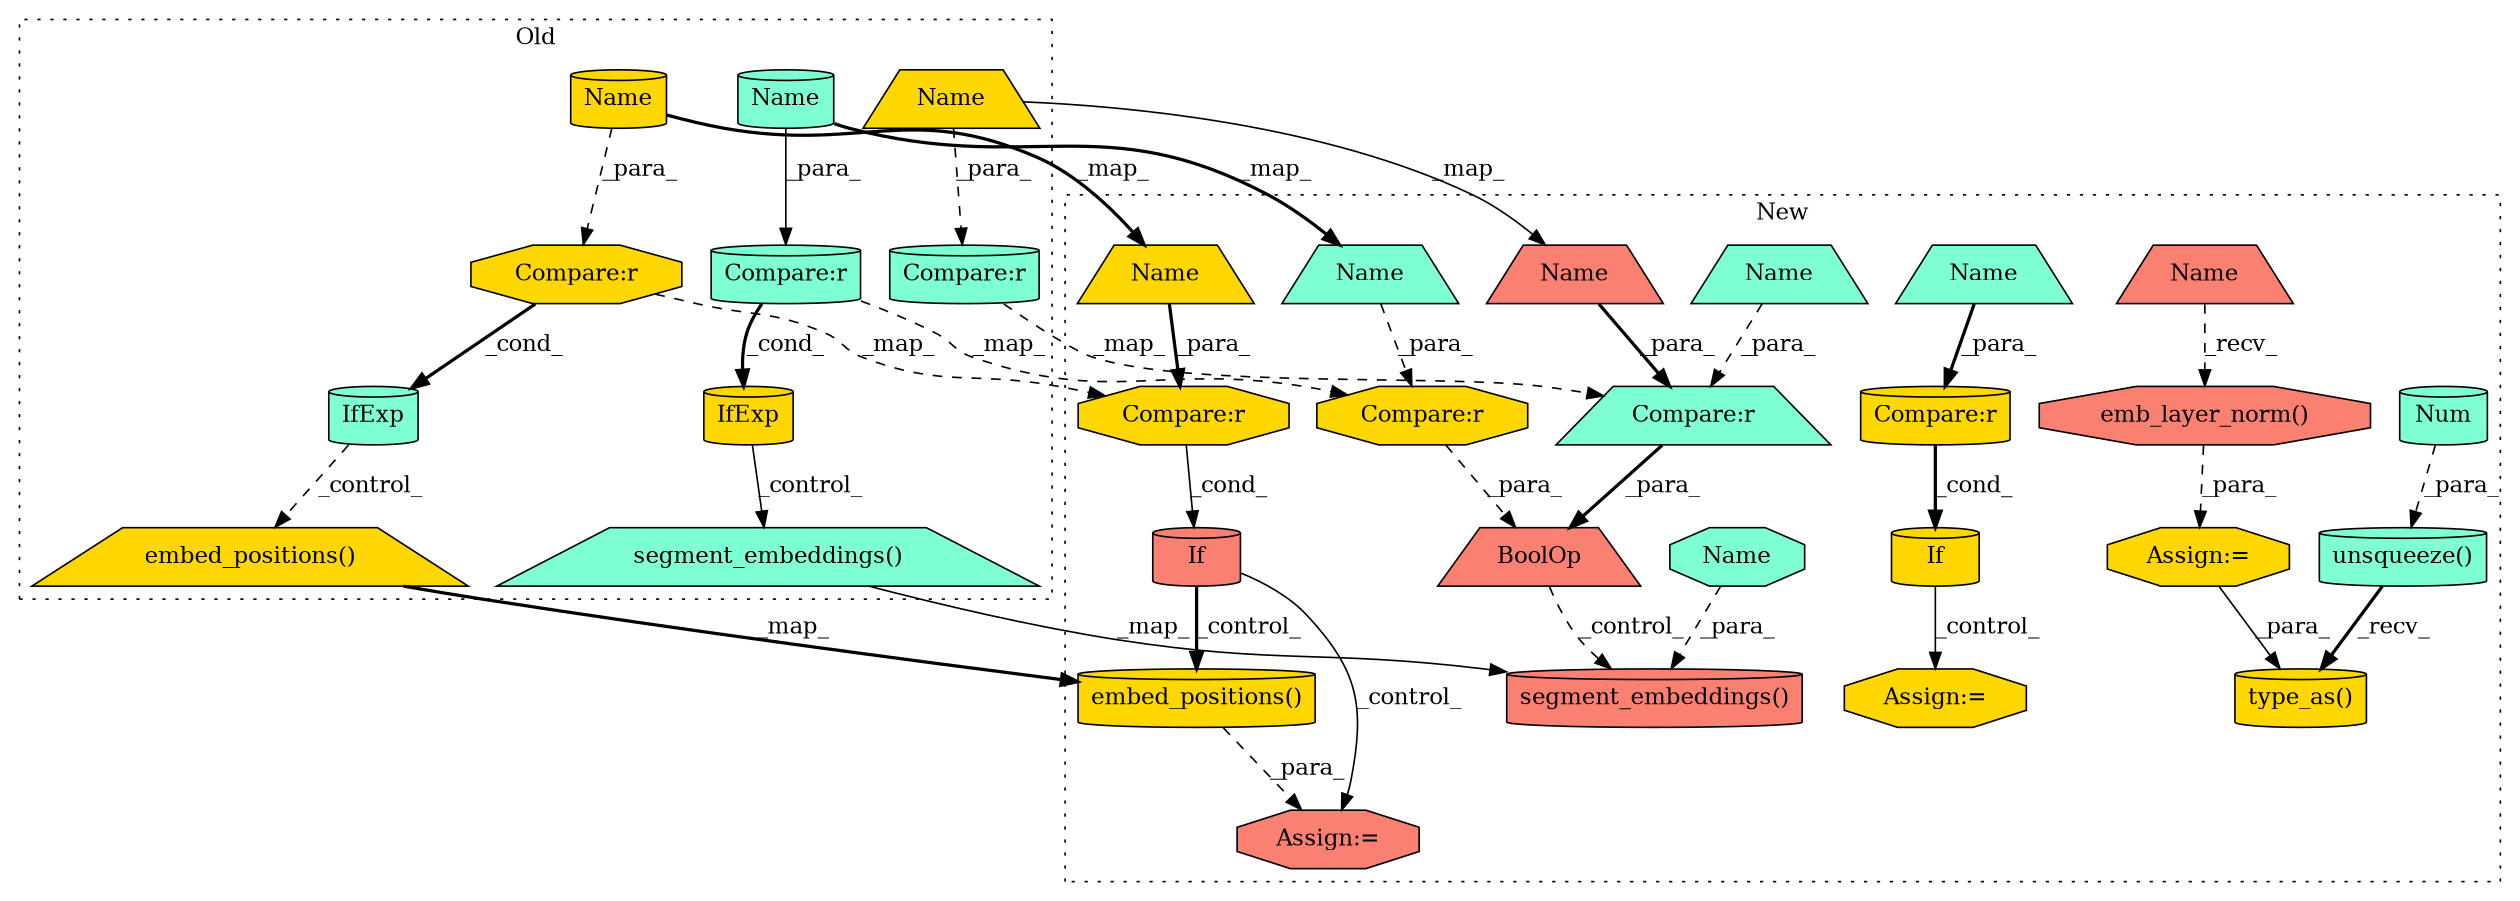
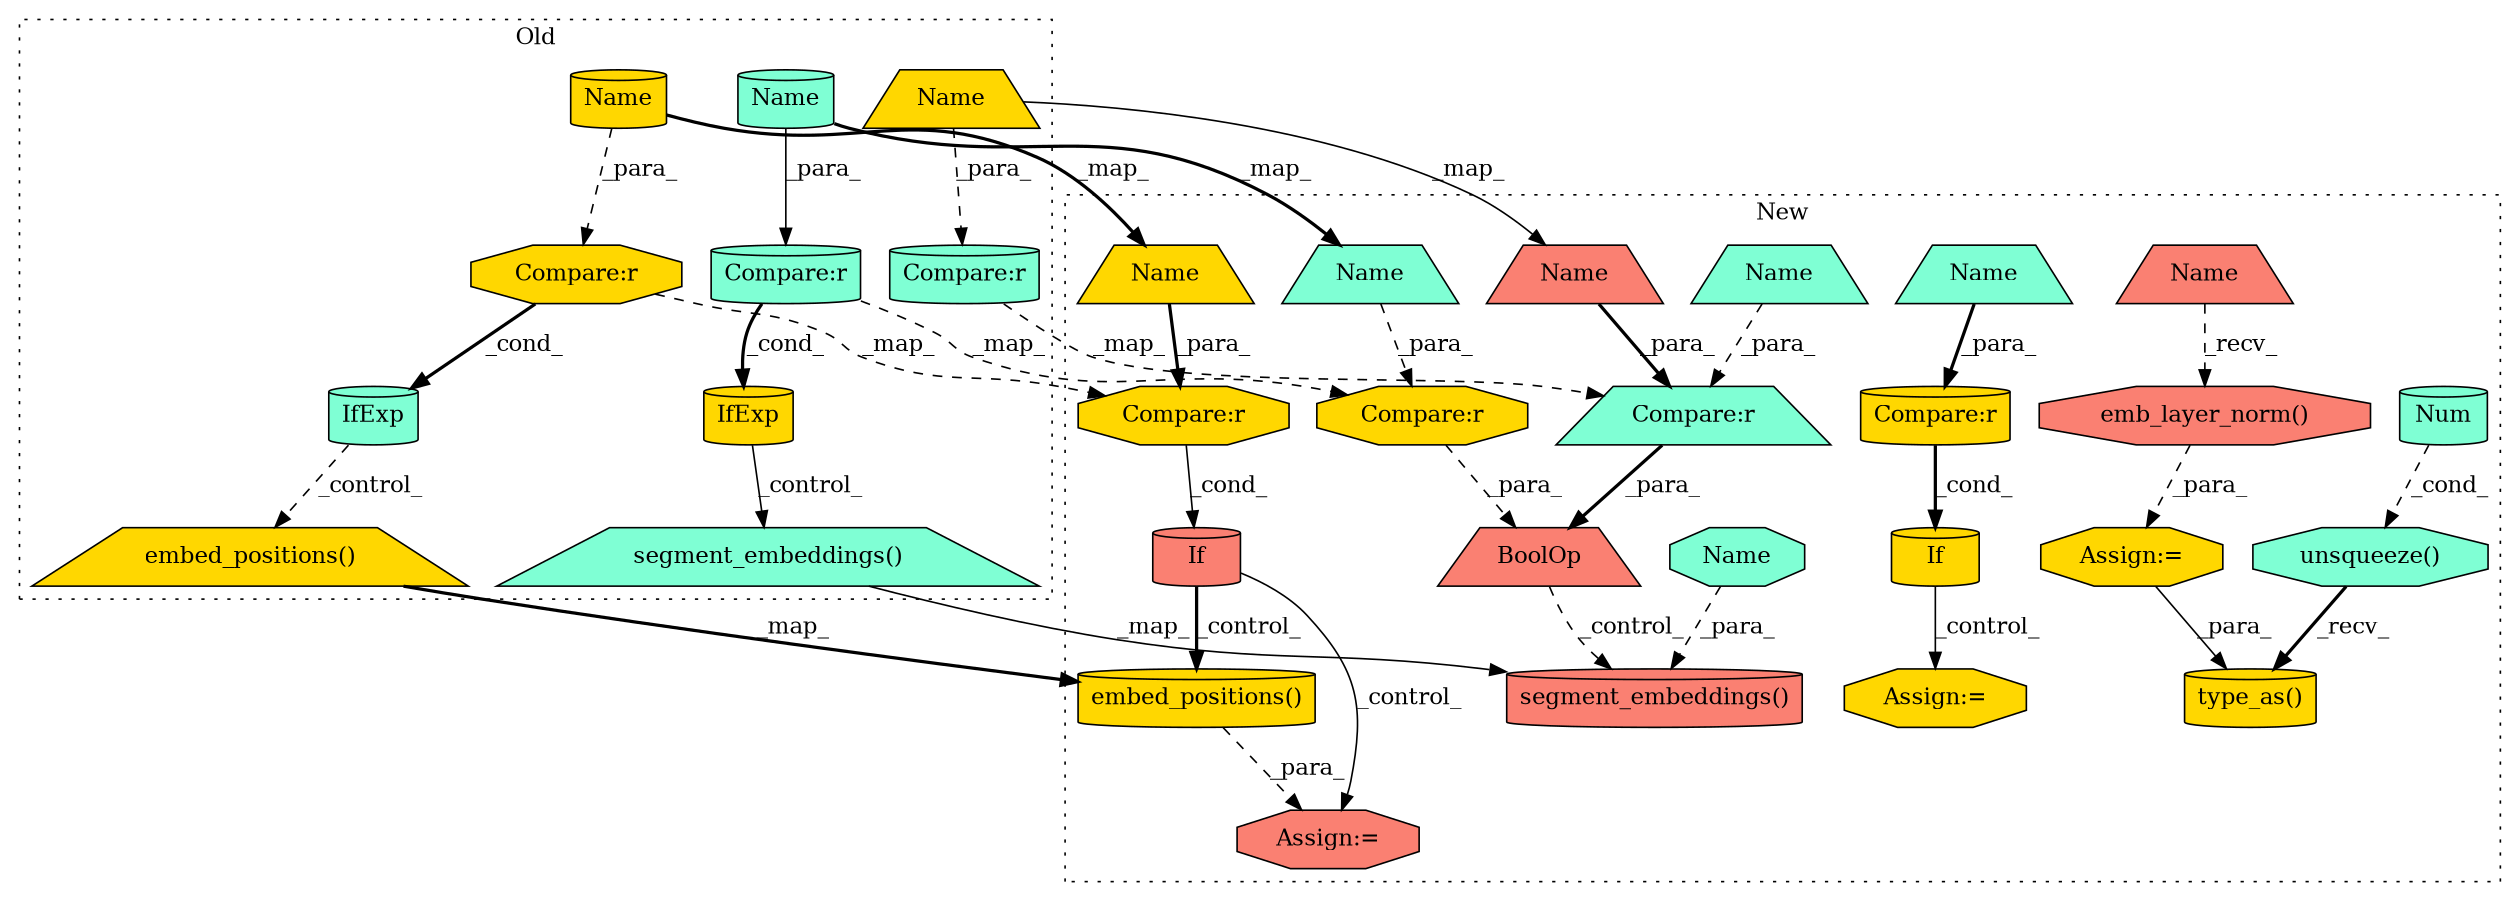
(2461, 486) -> (2450, 486)
(2403, 557) -> (2370, 557)
